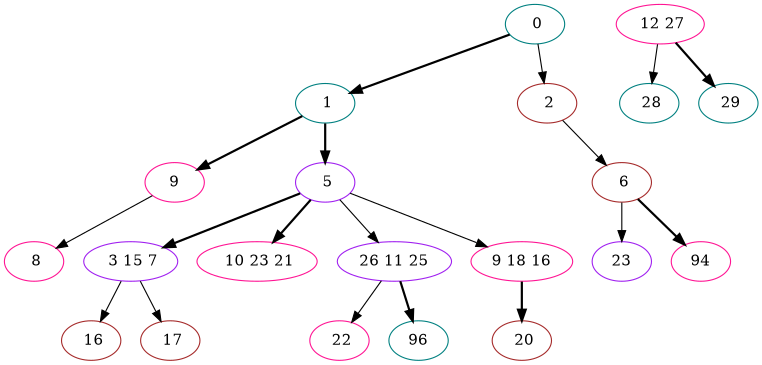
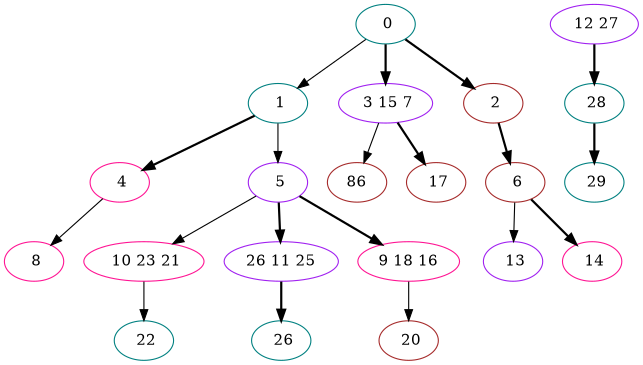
(660, 24) -> (594, 24)
(540, 58) -> (435, 60)
(656, 58) -> (594, 58)
(691, 60) -> (594, 137)
(435, 62) -> (336, 60)
(325, 137) -> (278, 137)
(581, 139) -> (503, 137)
(175, 182) -> (120, 182)
(296, 217) -> (219, 217)
(355, 217) -> (279, 217)
(237, 218) -> (386, 58)
(413, 218) -> (336, 217)
(622, 261) -> (513, 261)
(701, 261) -> (592, 261)
(148, 296) -> (408, 139)
(522, 296) -> (409, 296)
(370, 297) -> (144, 296)
(91, 341) -> (357, 182)
(339, 341) -> (144, 341)
(419, 341) -> (281, 341)
